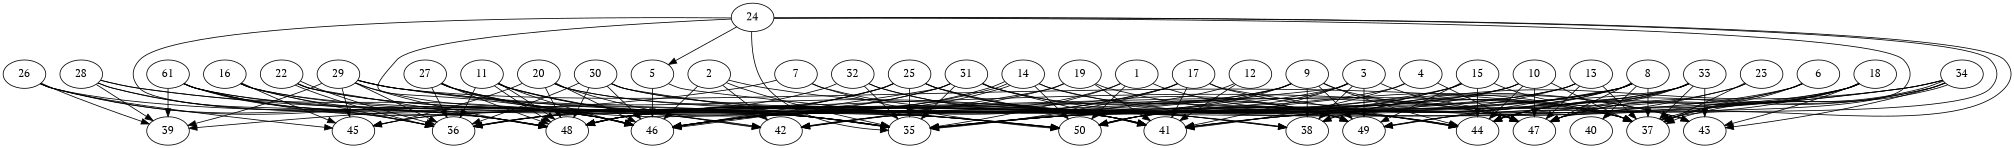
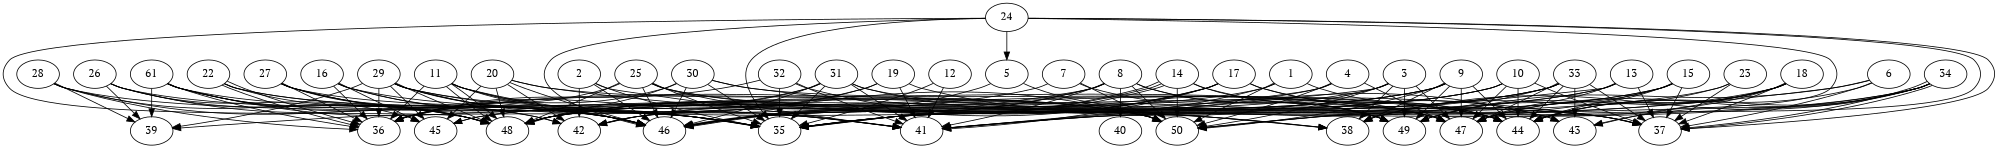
(1648, 99) -> none
none -> (1269, 106)
